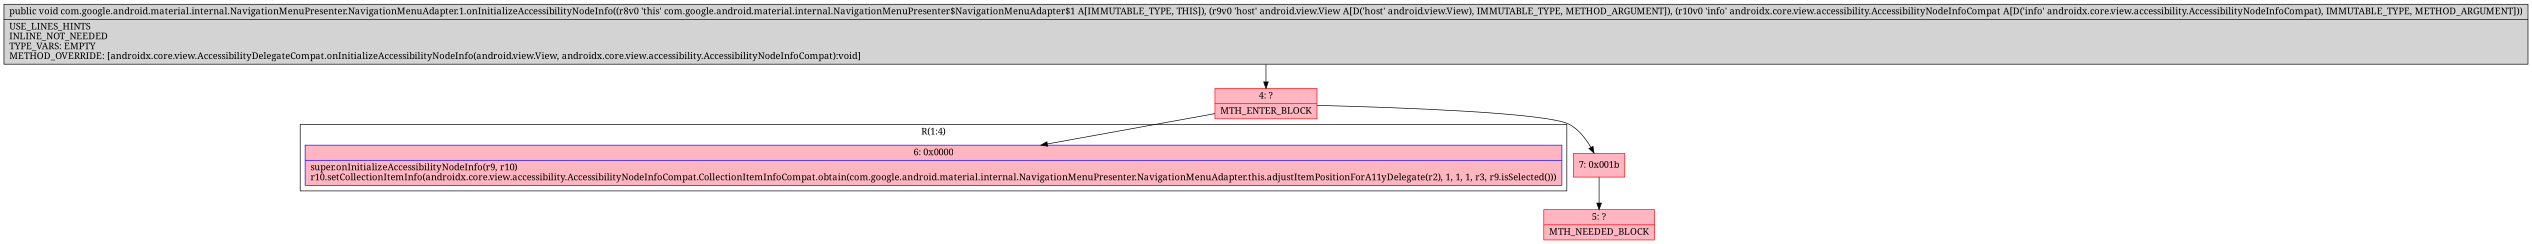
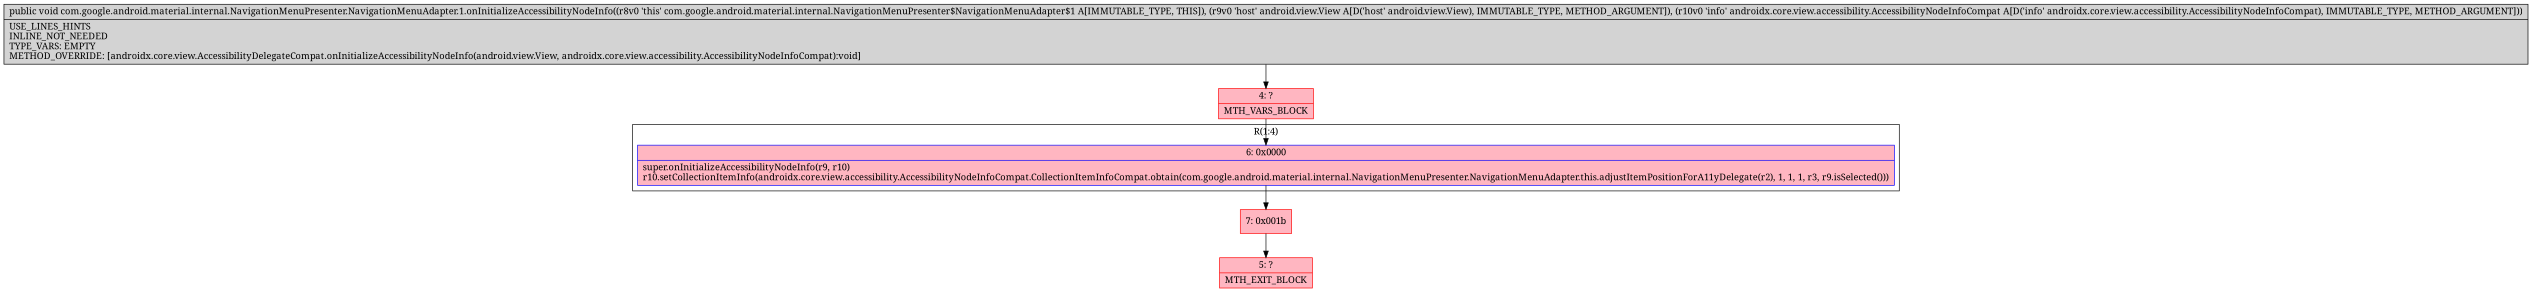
(1266, 111) -> (1266, 111)
(1460, 111) -> (1266, 195)
(1599, 232) -> (1266, 280)
